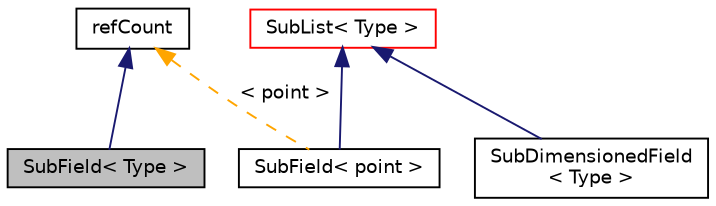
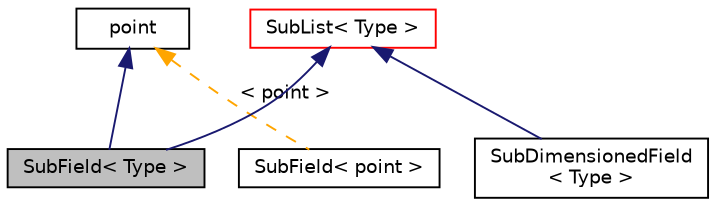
(133, 29) -> (133, 29)
(341, 108) -> (236, 122)
